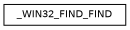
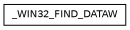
(65, 15) -> (65, 15)
